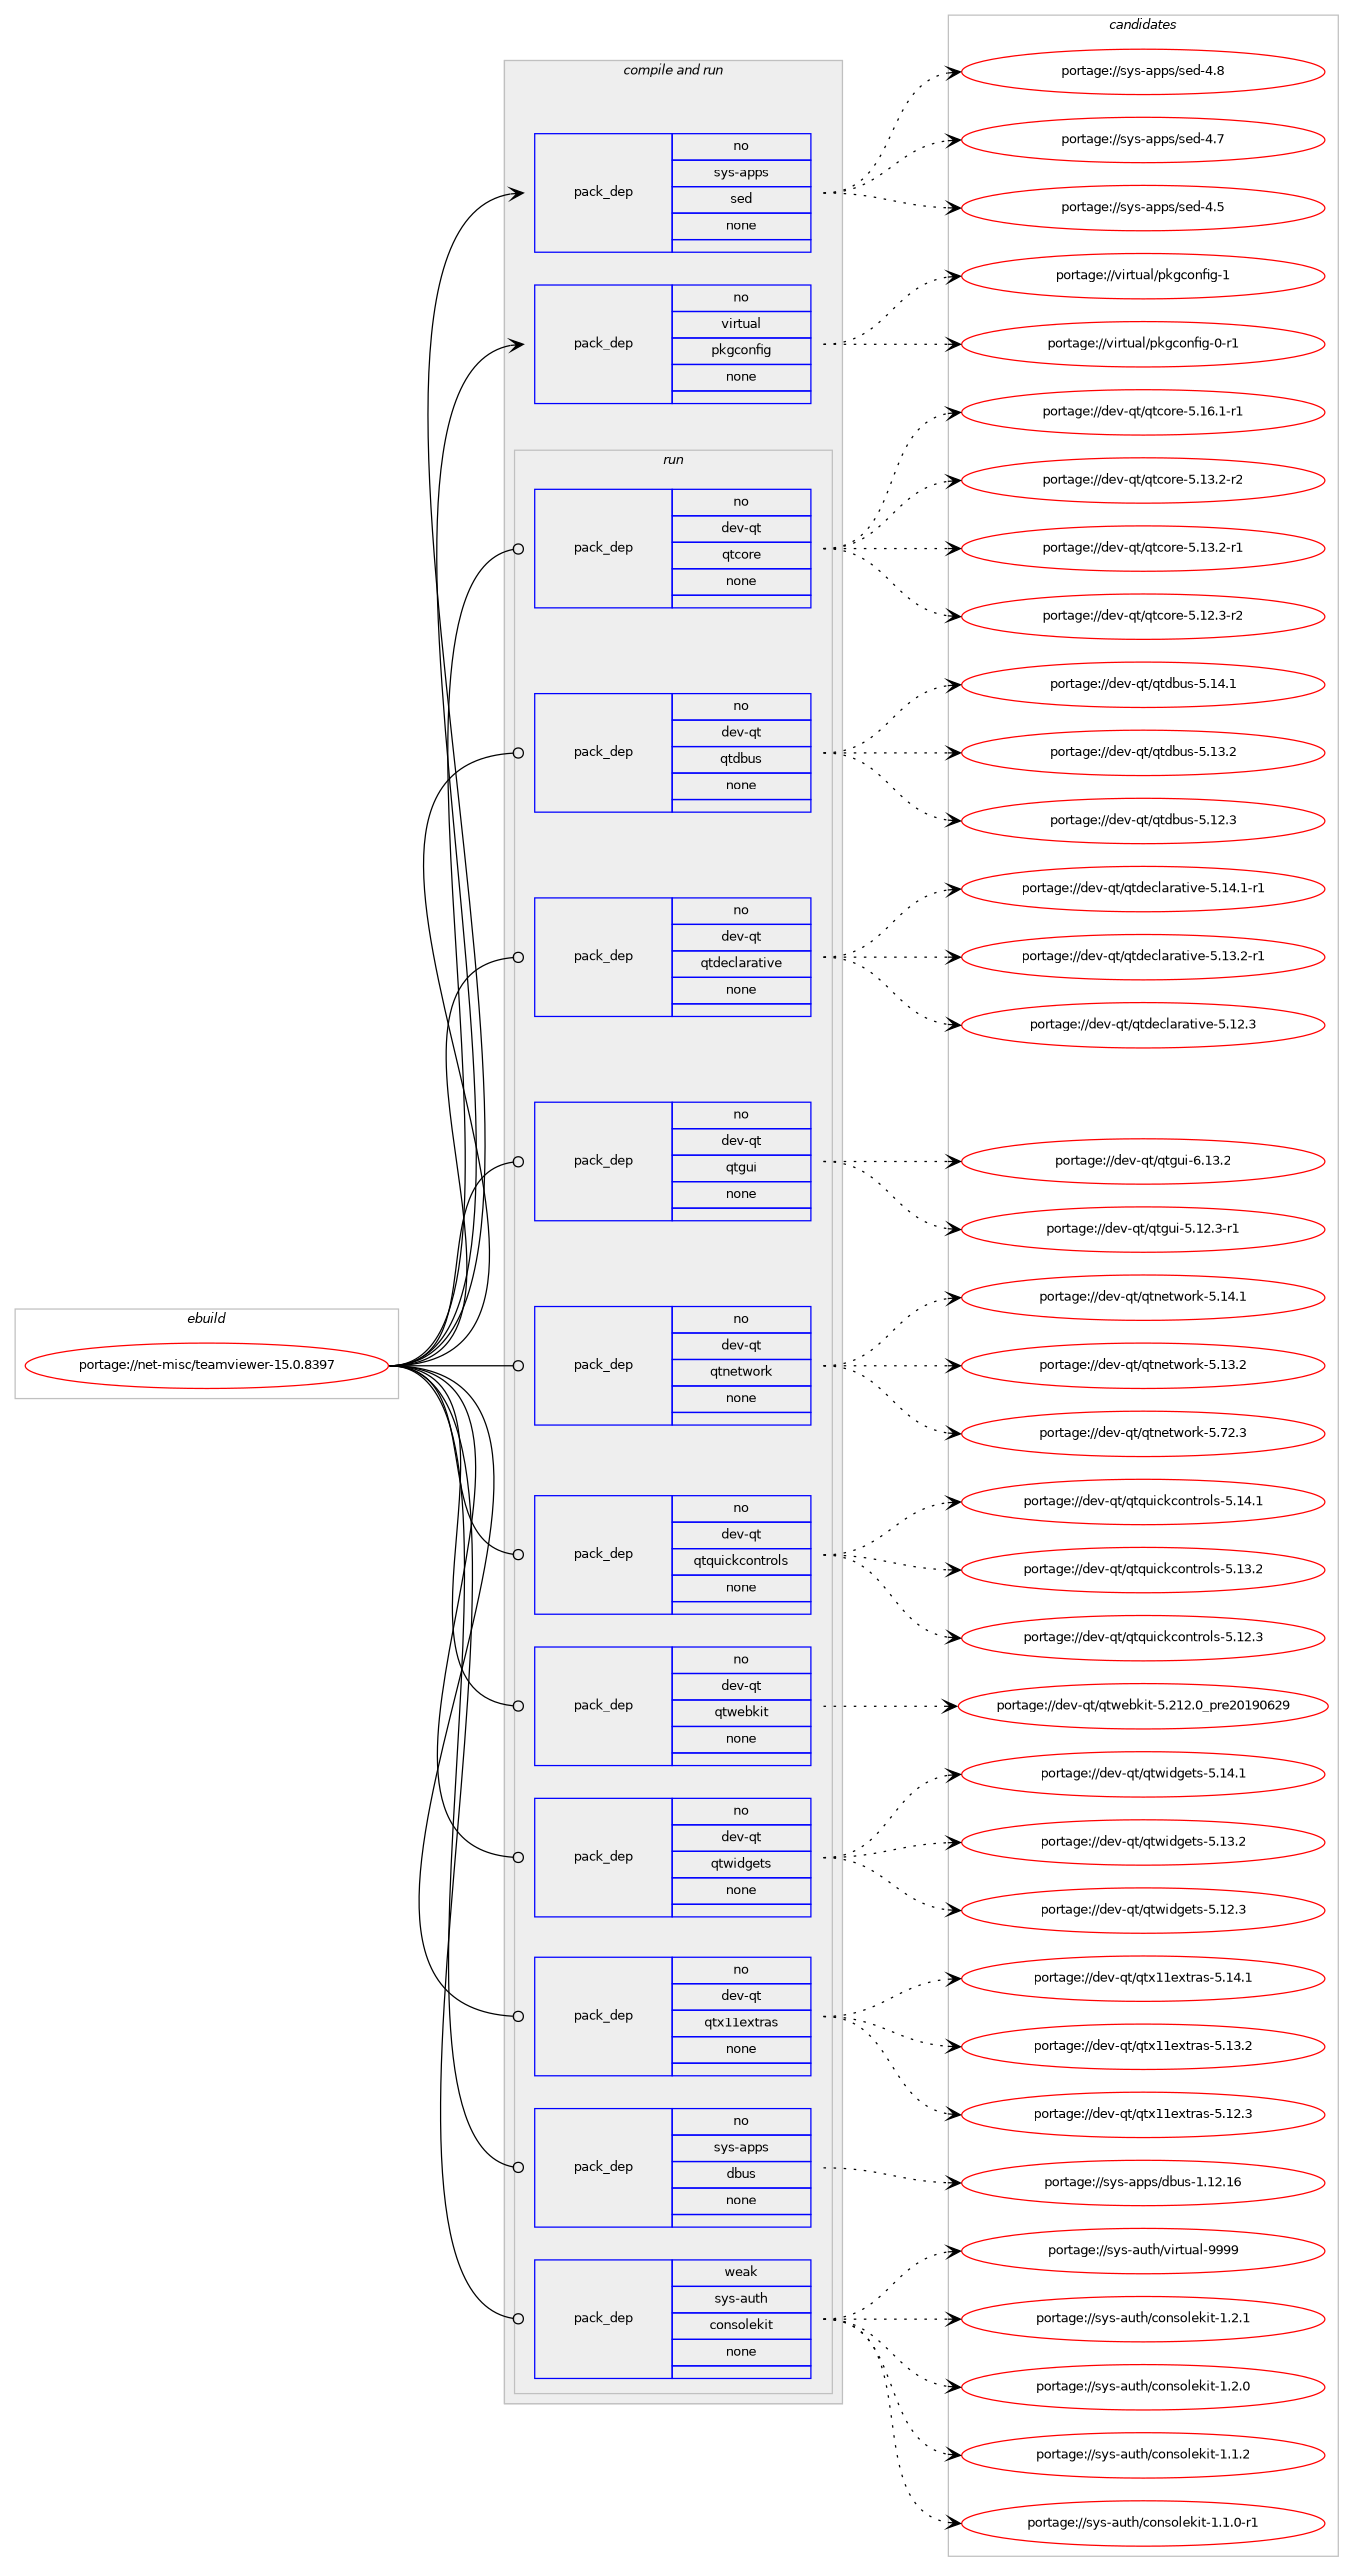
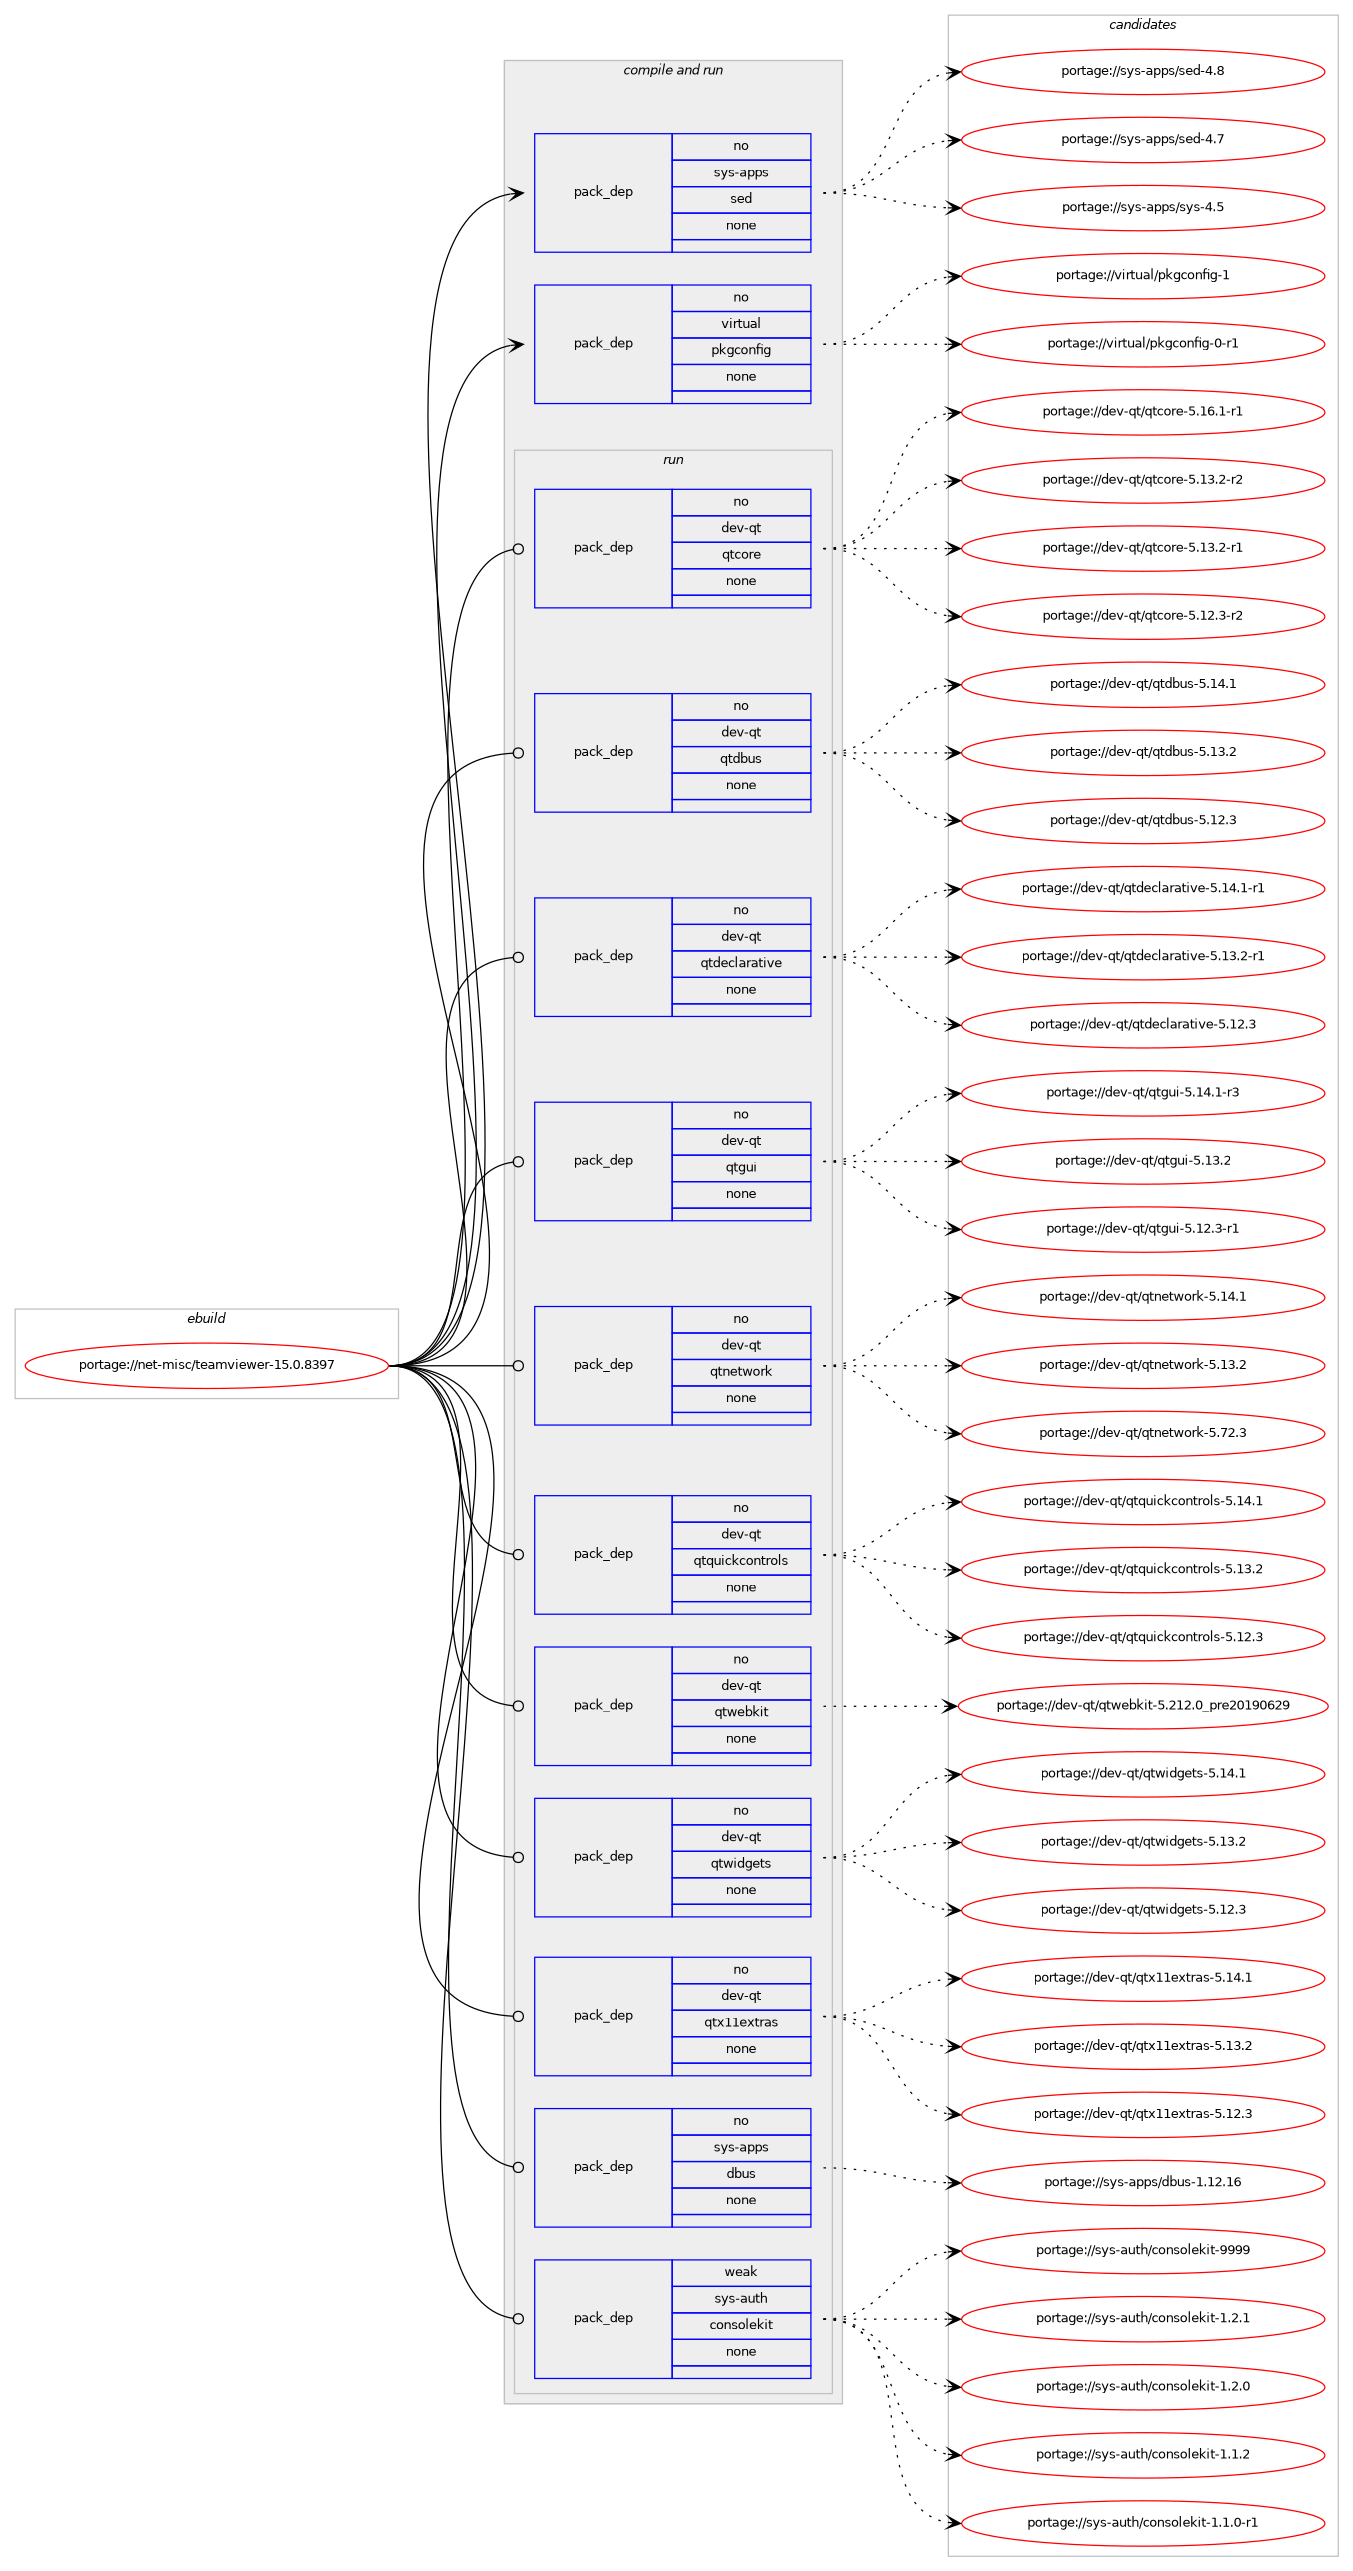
(1143, 208) -> (1143, 208)
none -> (1143, 1093)
(1143, 1161) -> (1143, 1161)
(1143, 2251) -> (1143, 2251)
